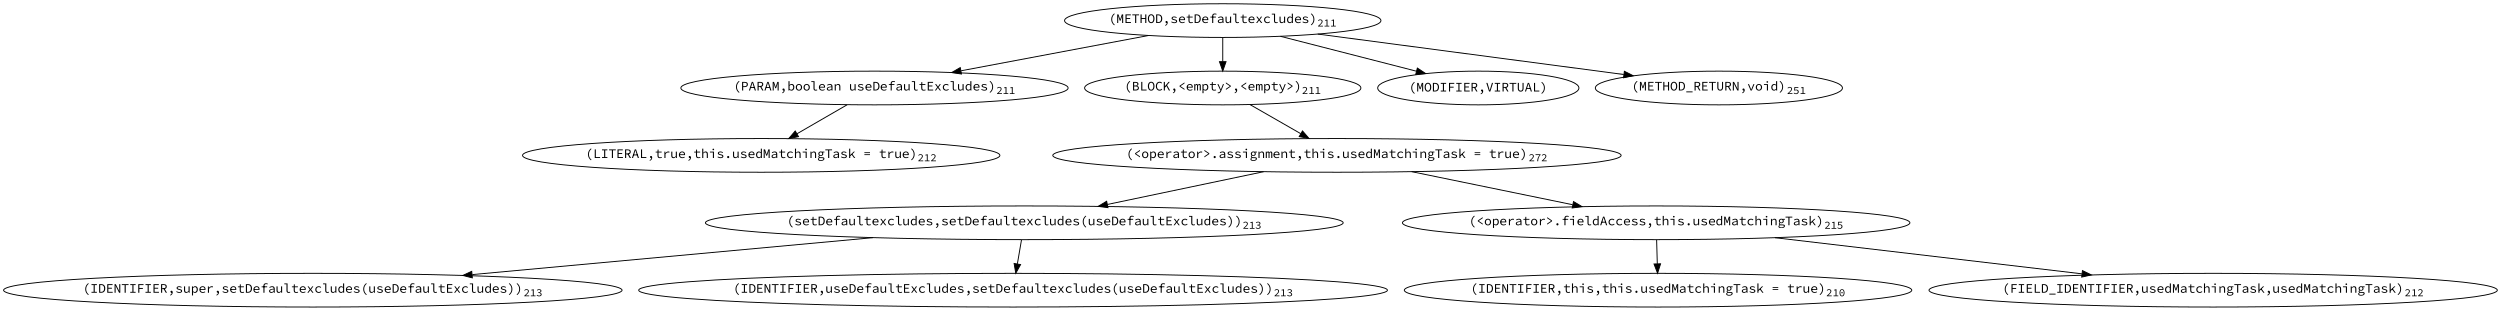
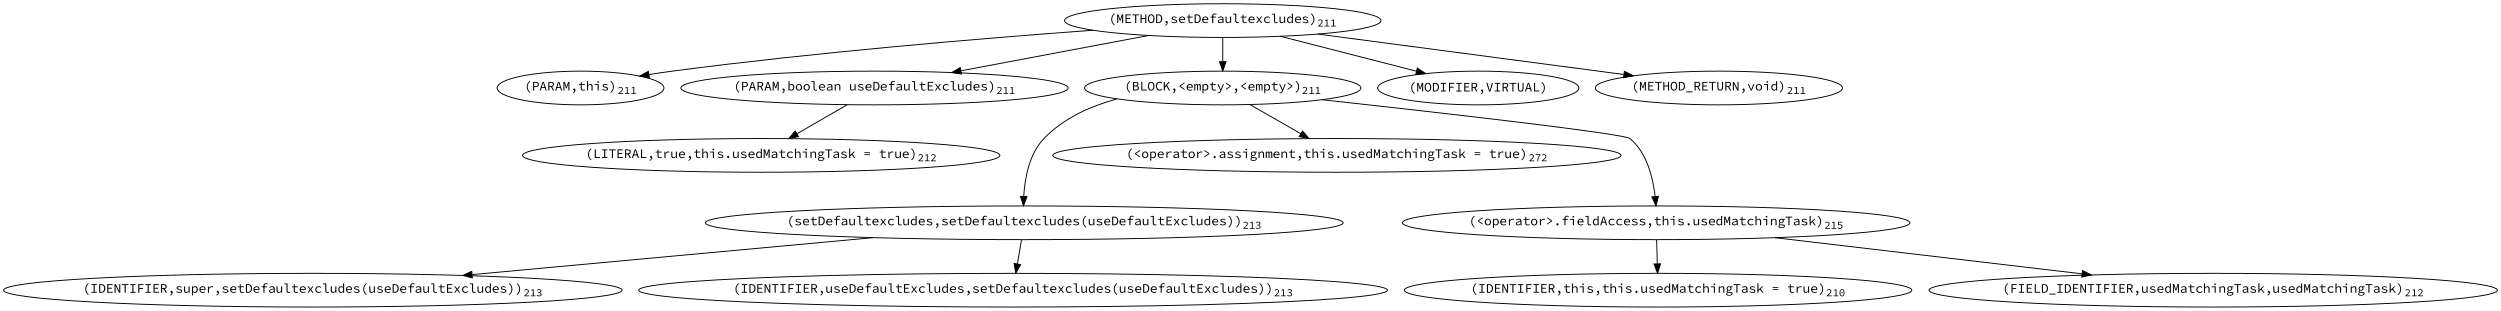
(1797, 87) -> (1797, 87)
none -> (581, 88)
(1186, 188) -> (1052, 131)
(1492, 188) -> (1508, 121)
